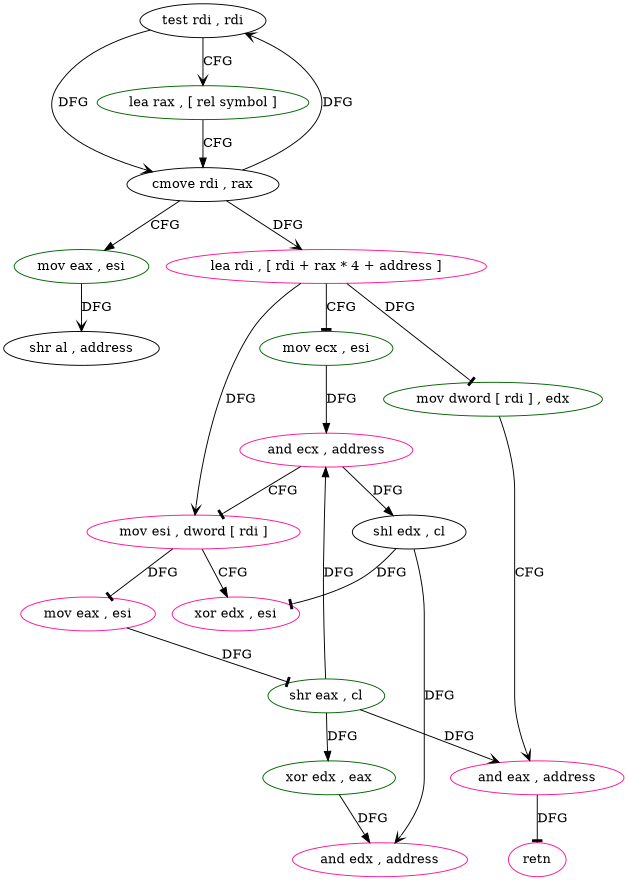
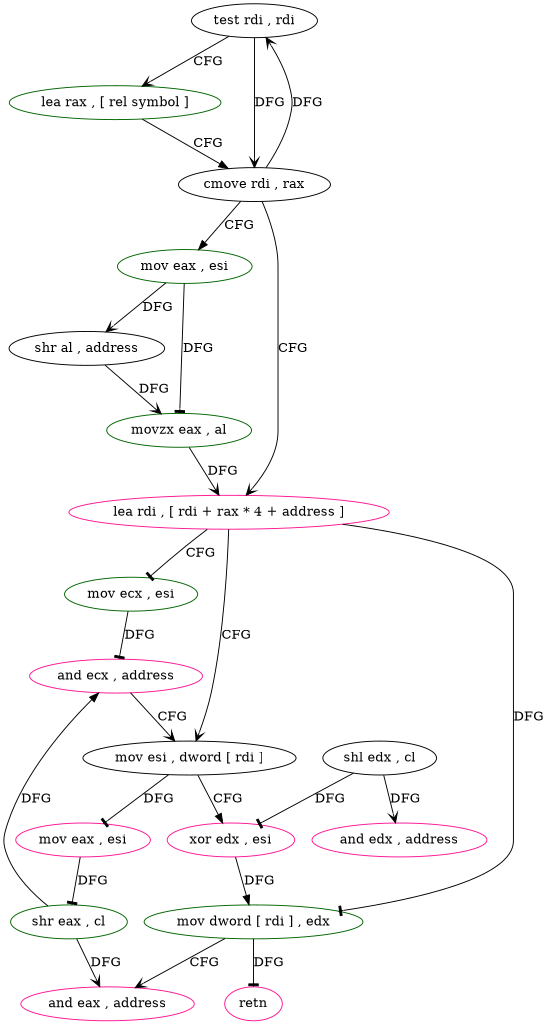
(288, 226) -> (293, 348)
(326, 394) -> (124, 633)
(241, 399) -> (237, 635)
none -> (179, 430)
(364, 488) -> none
(262, 490) -> (149, 713)
(194, 532) -> (189, 758)
(329, 778) -> none
(537, 816) -> (254, 960)
none -> (241, 876)
